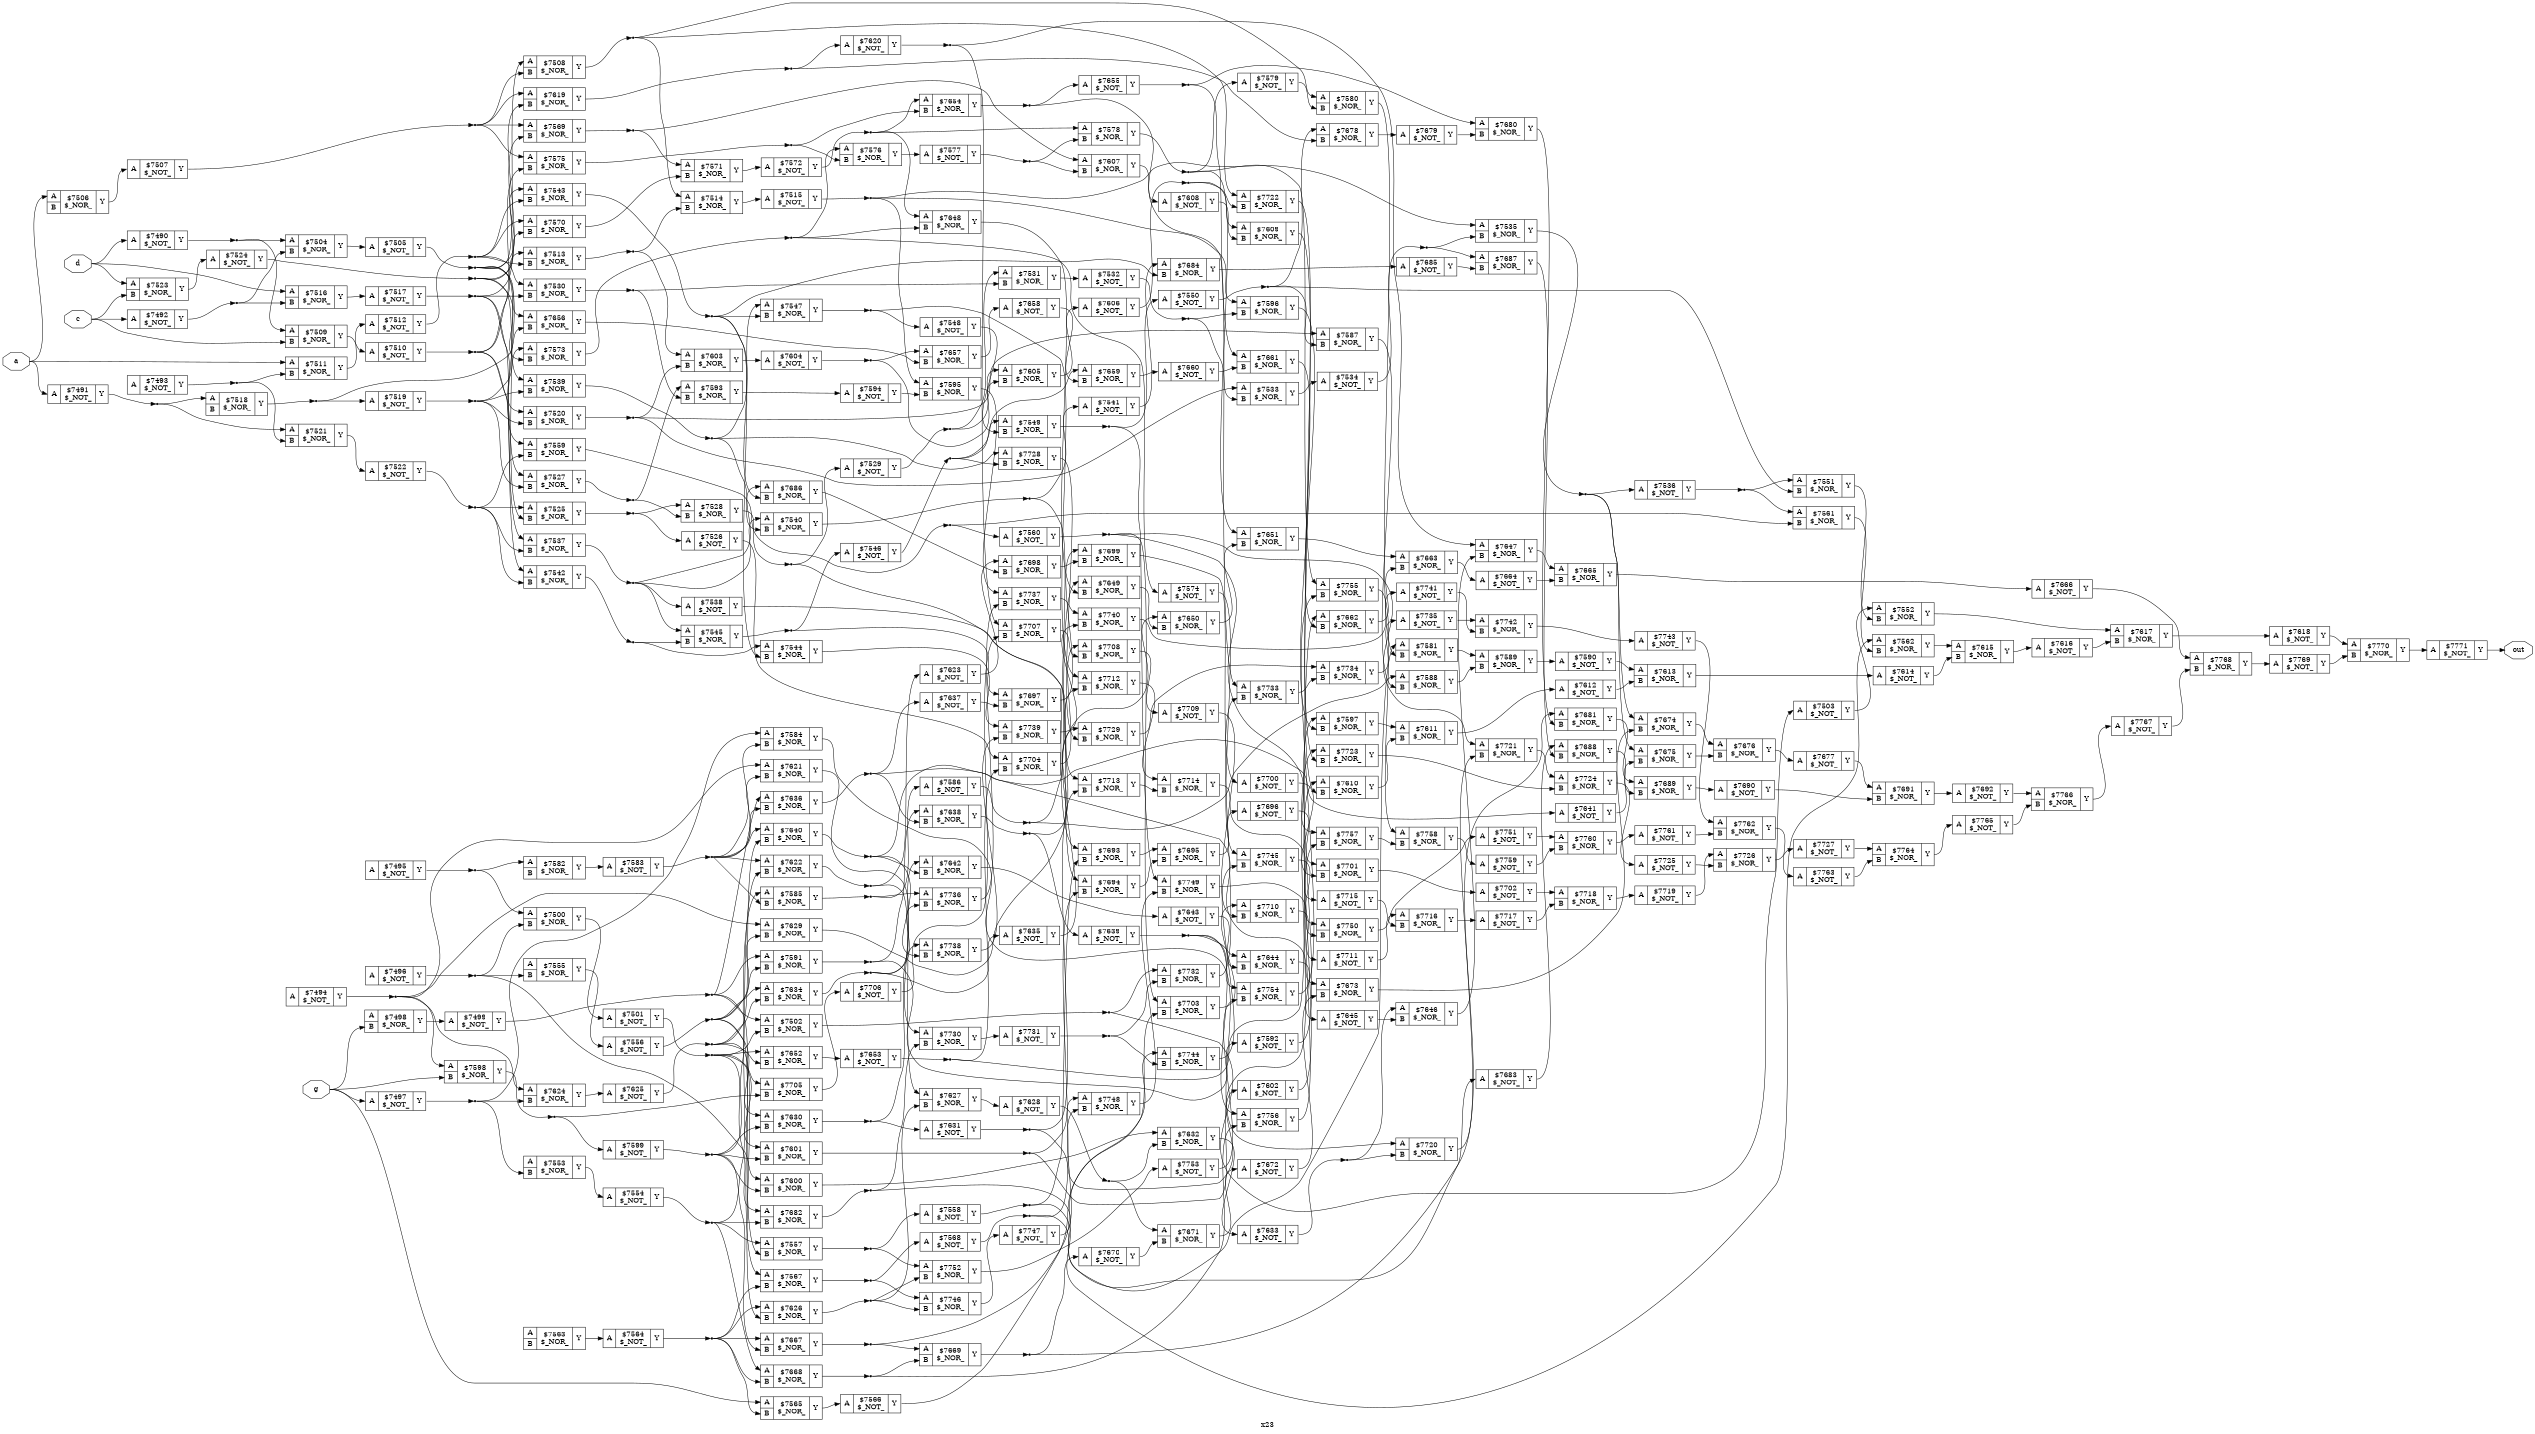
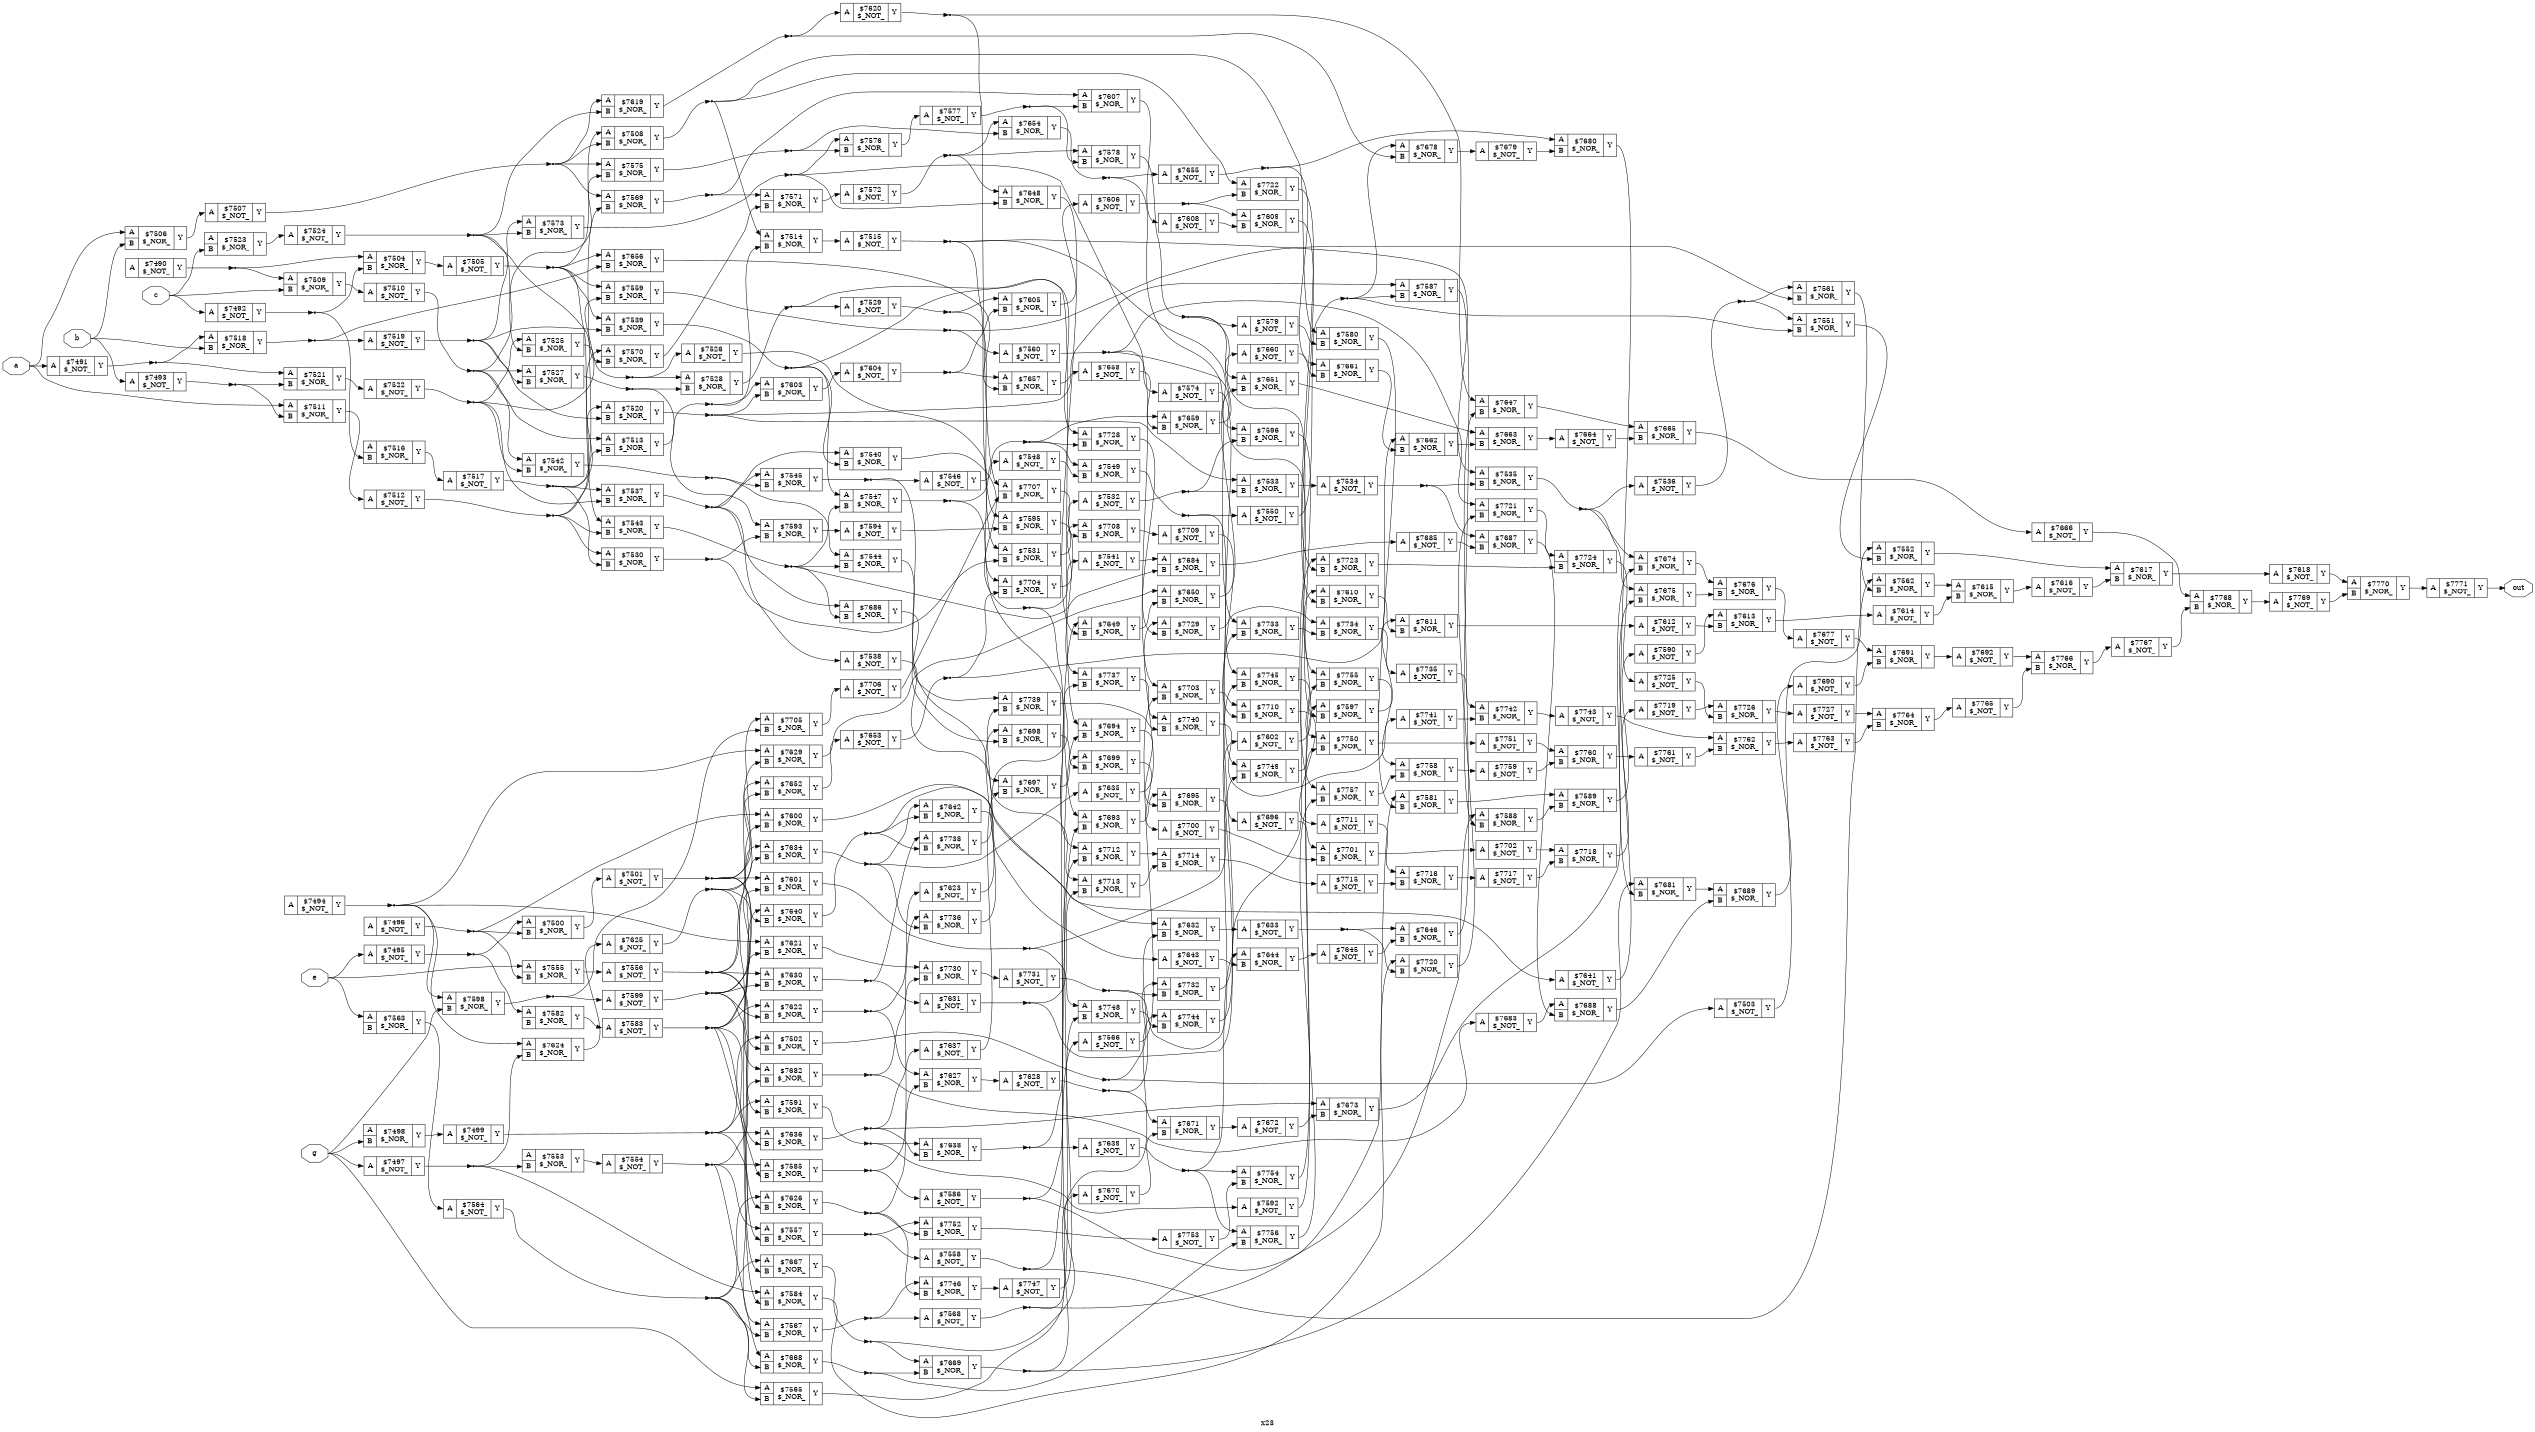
(78, 264) -> none
none -> (77, 339)
none -> (315, 978)
